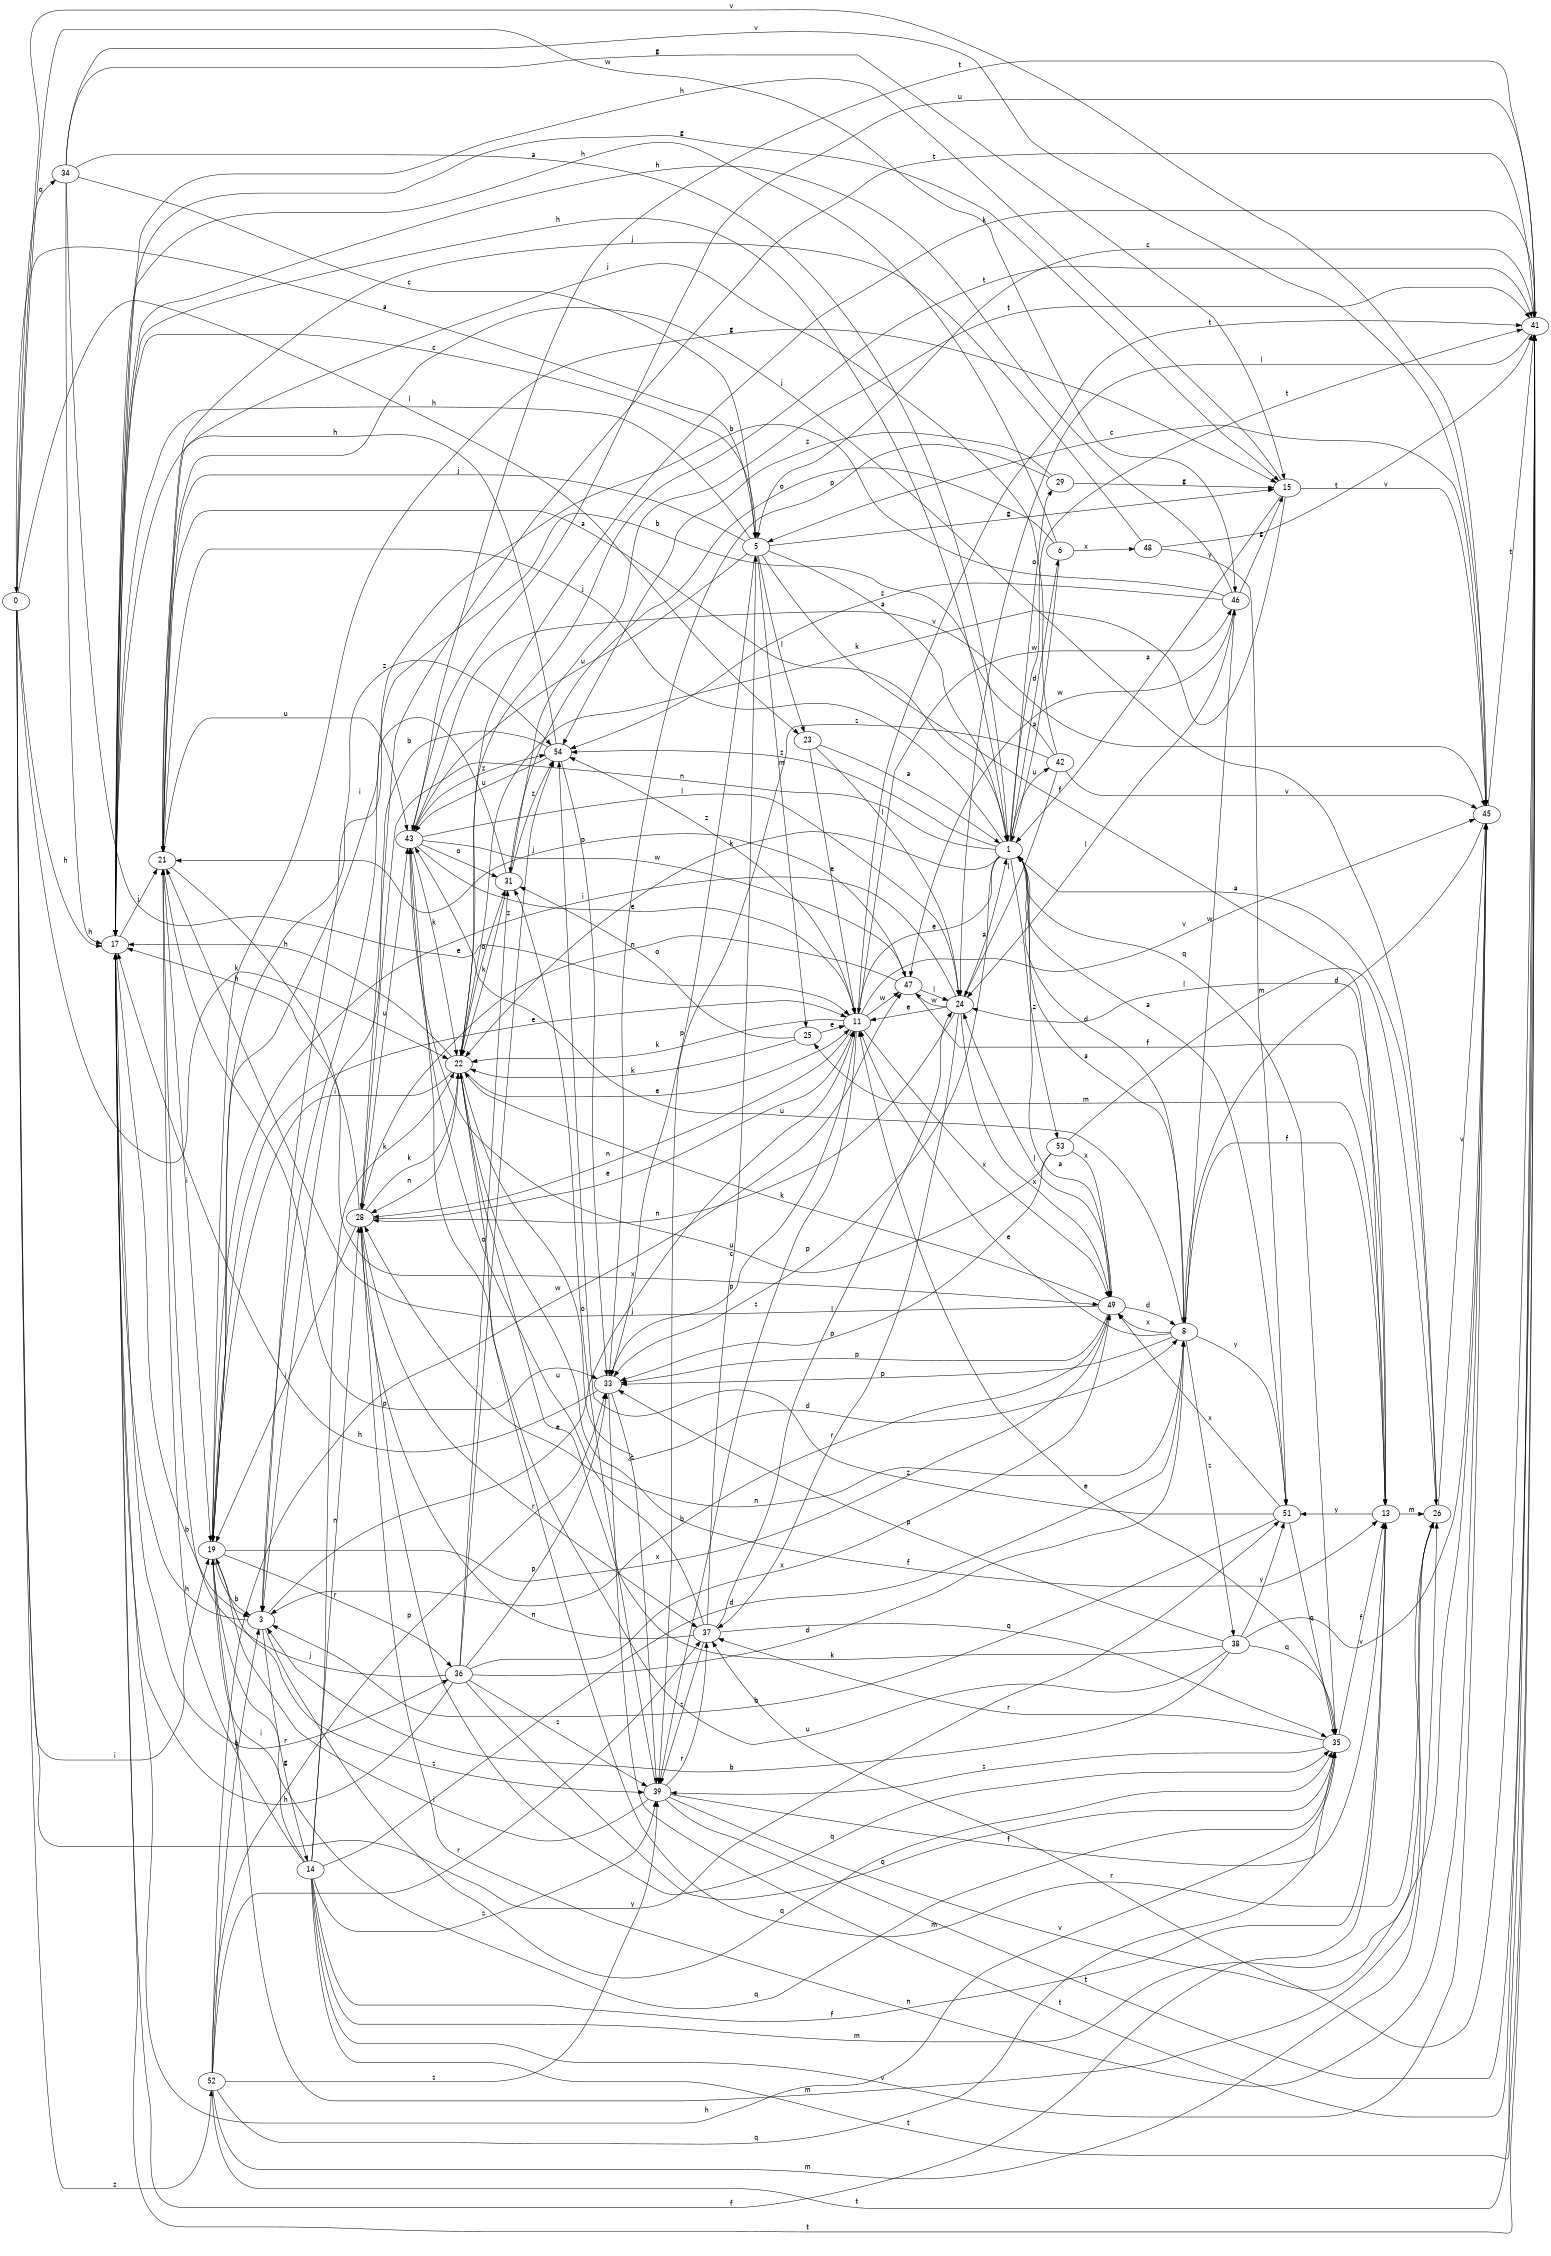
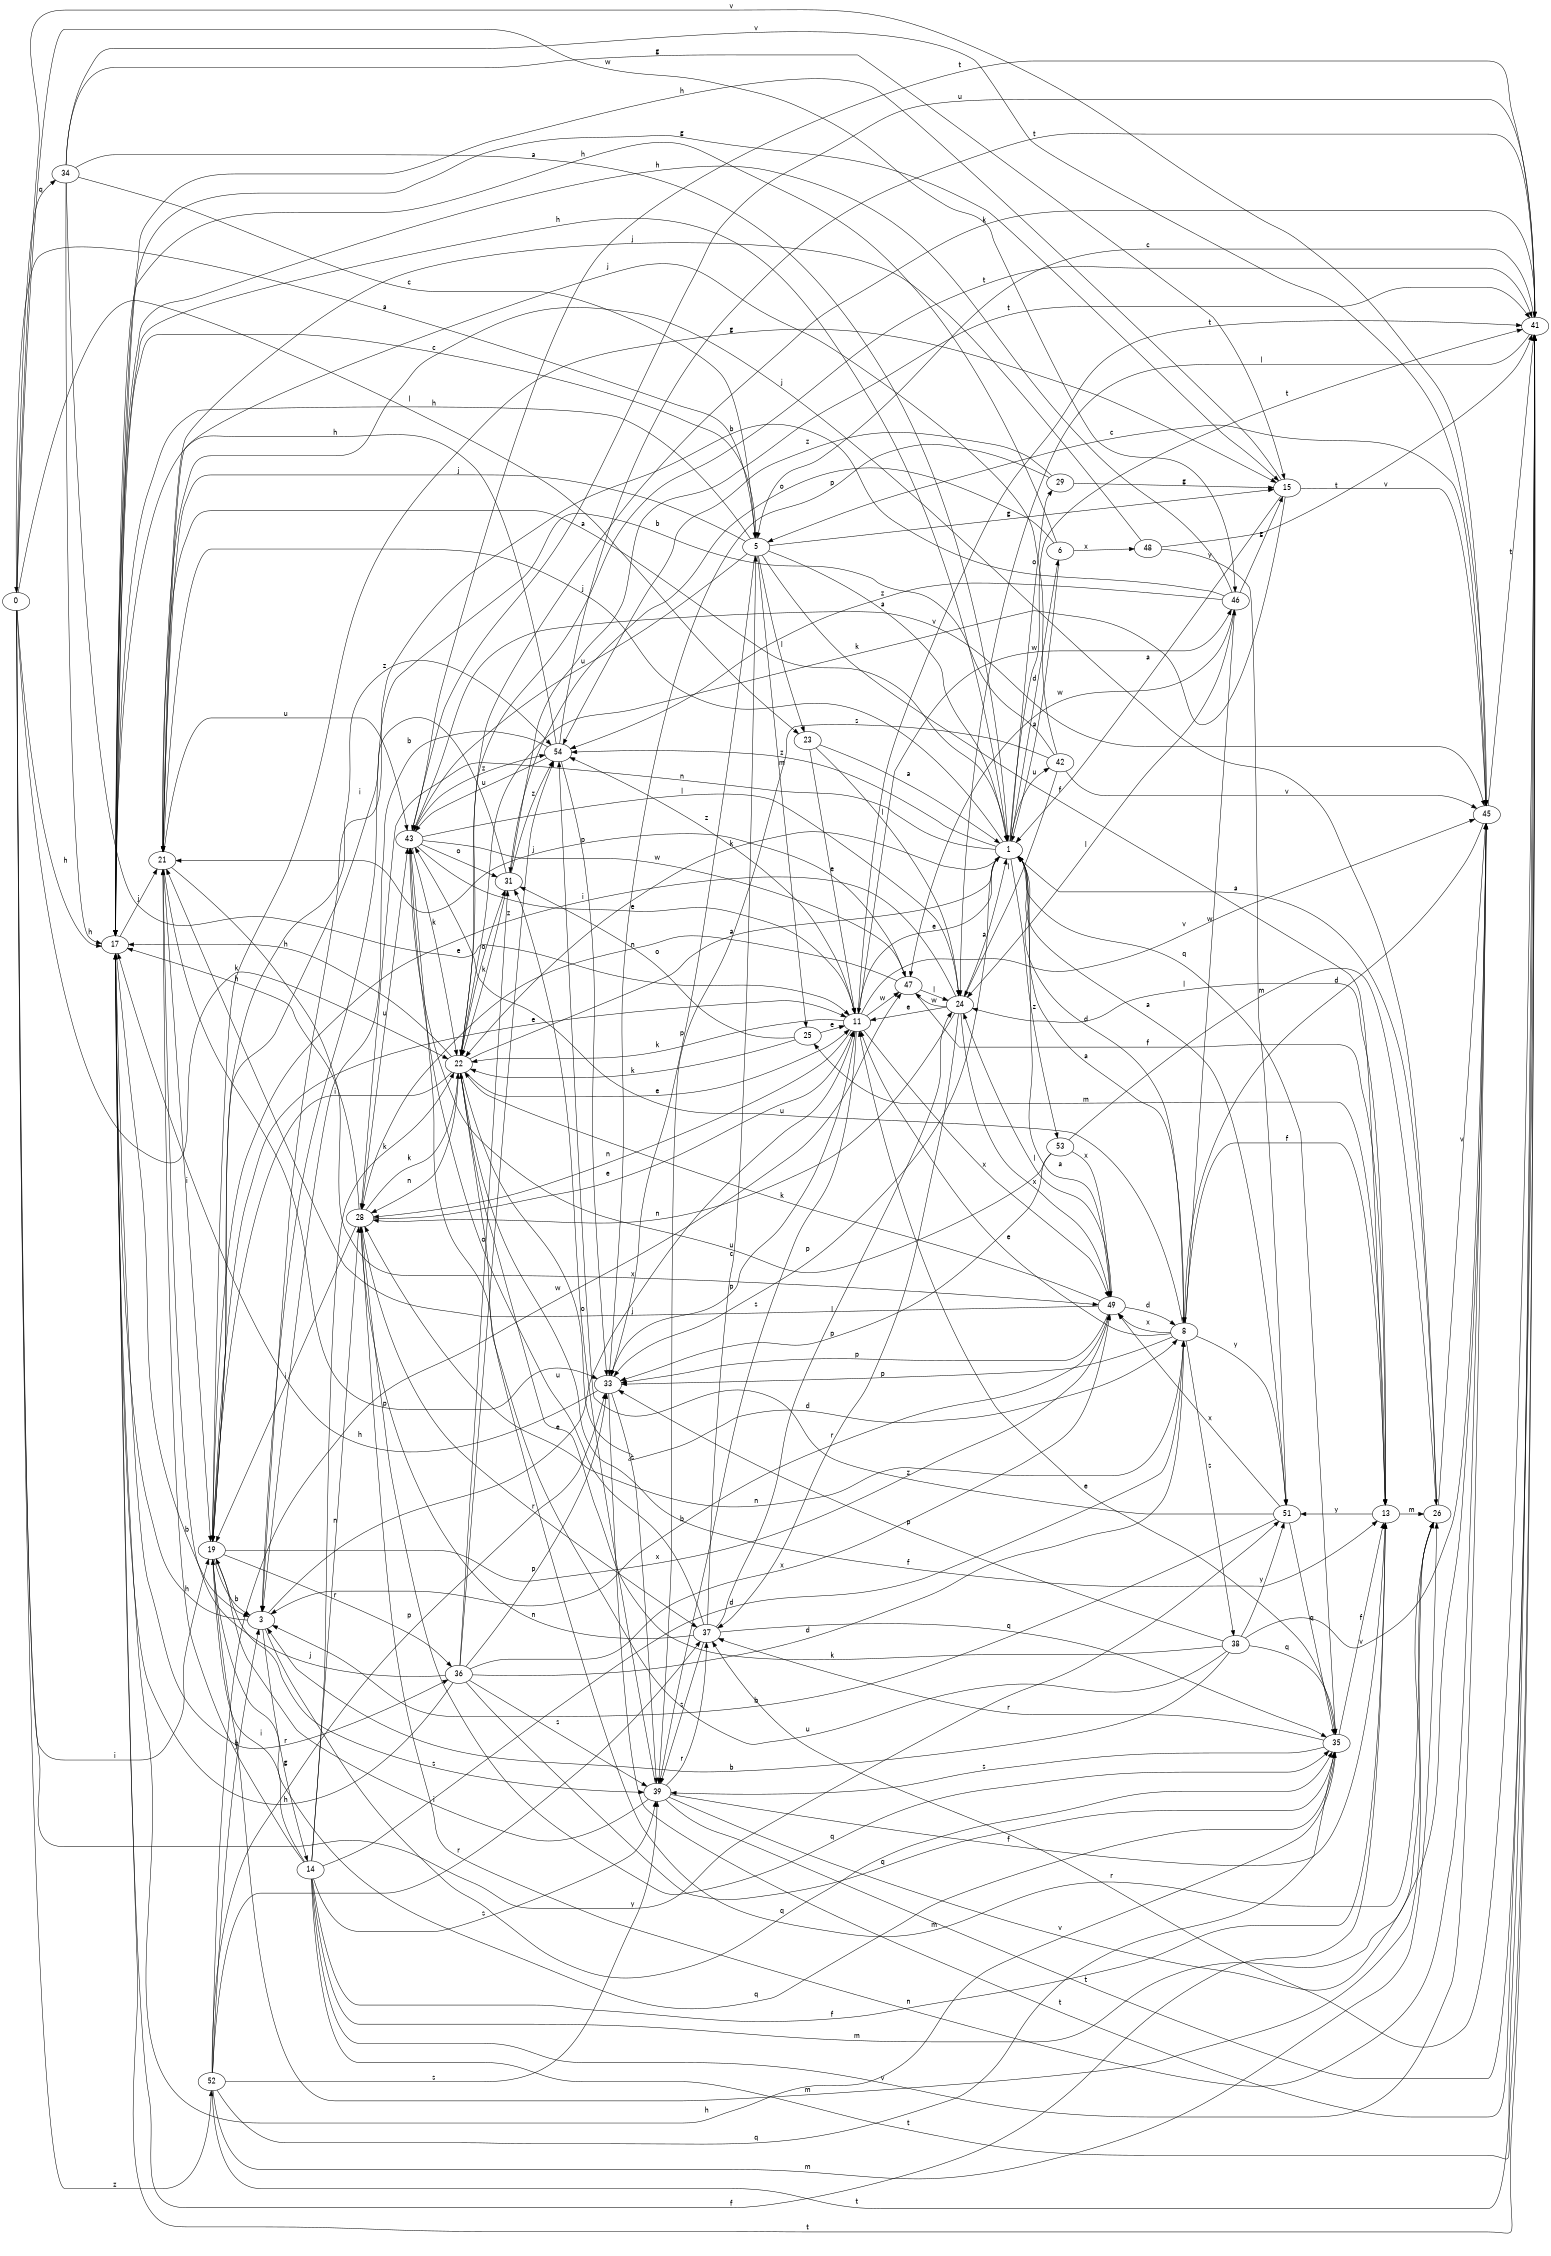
(711, 314) -> (951, 165)
none -> (717, 941)
